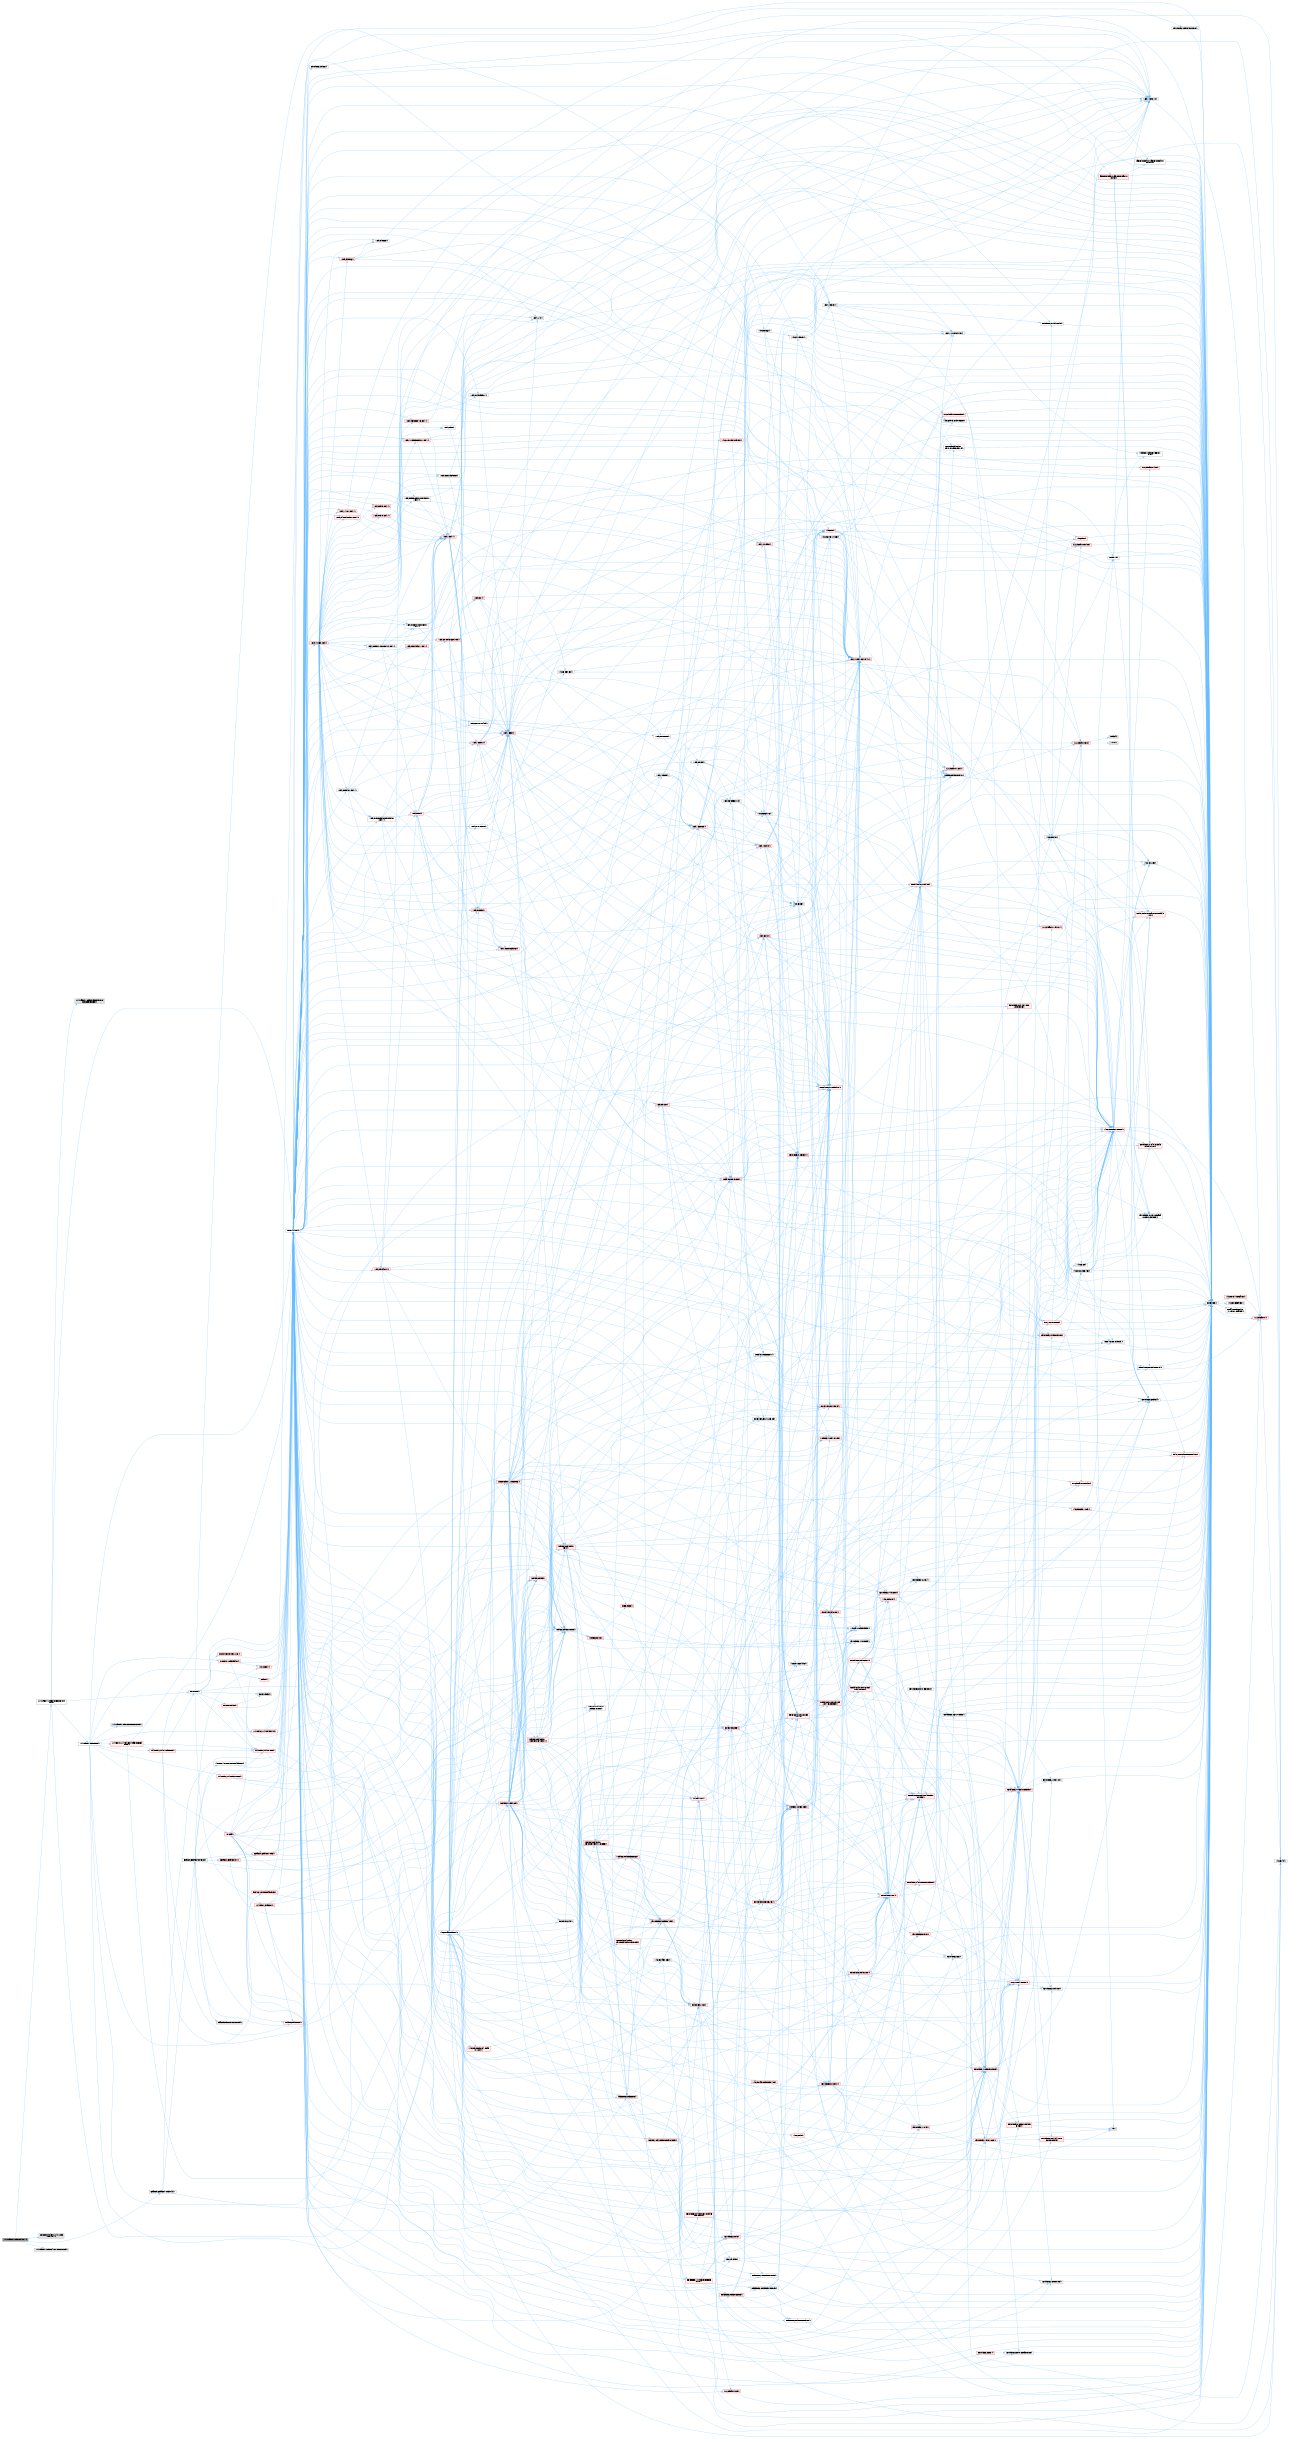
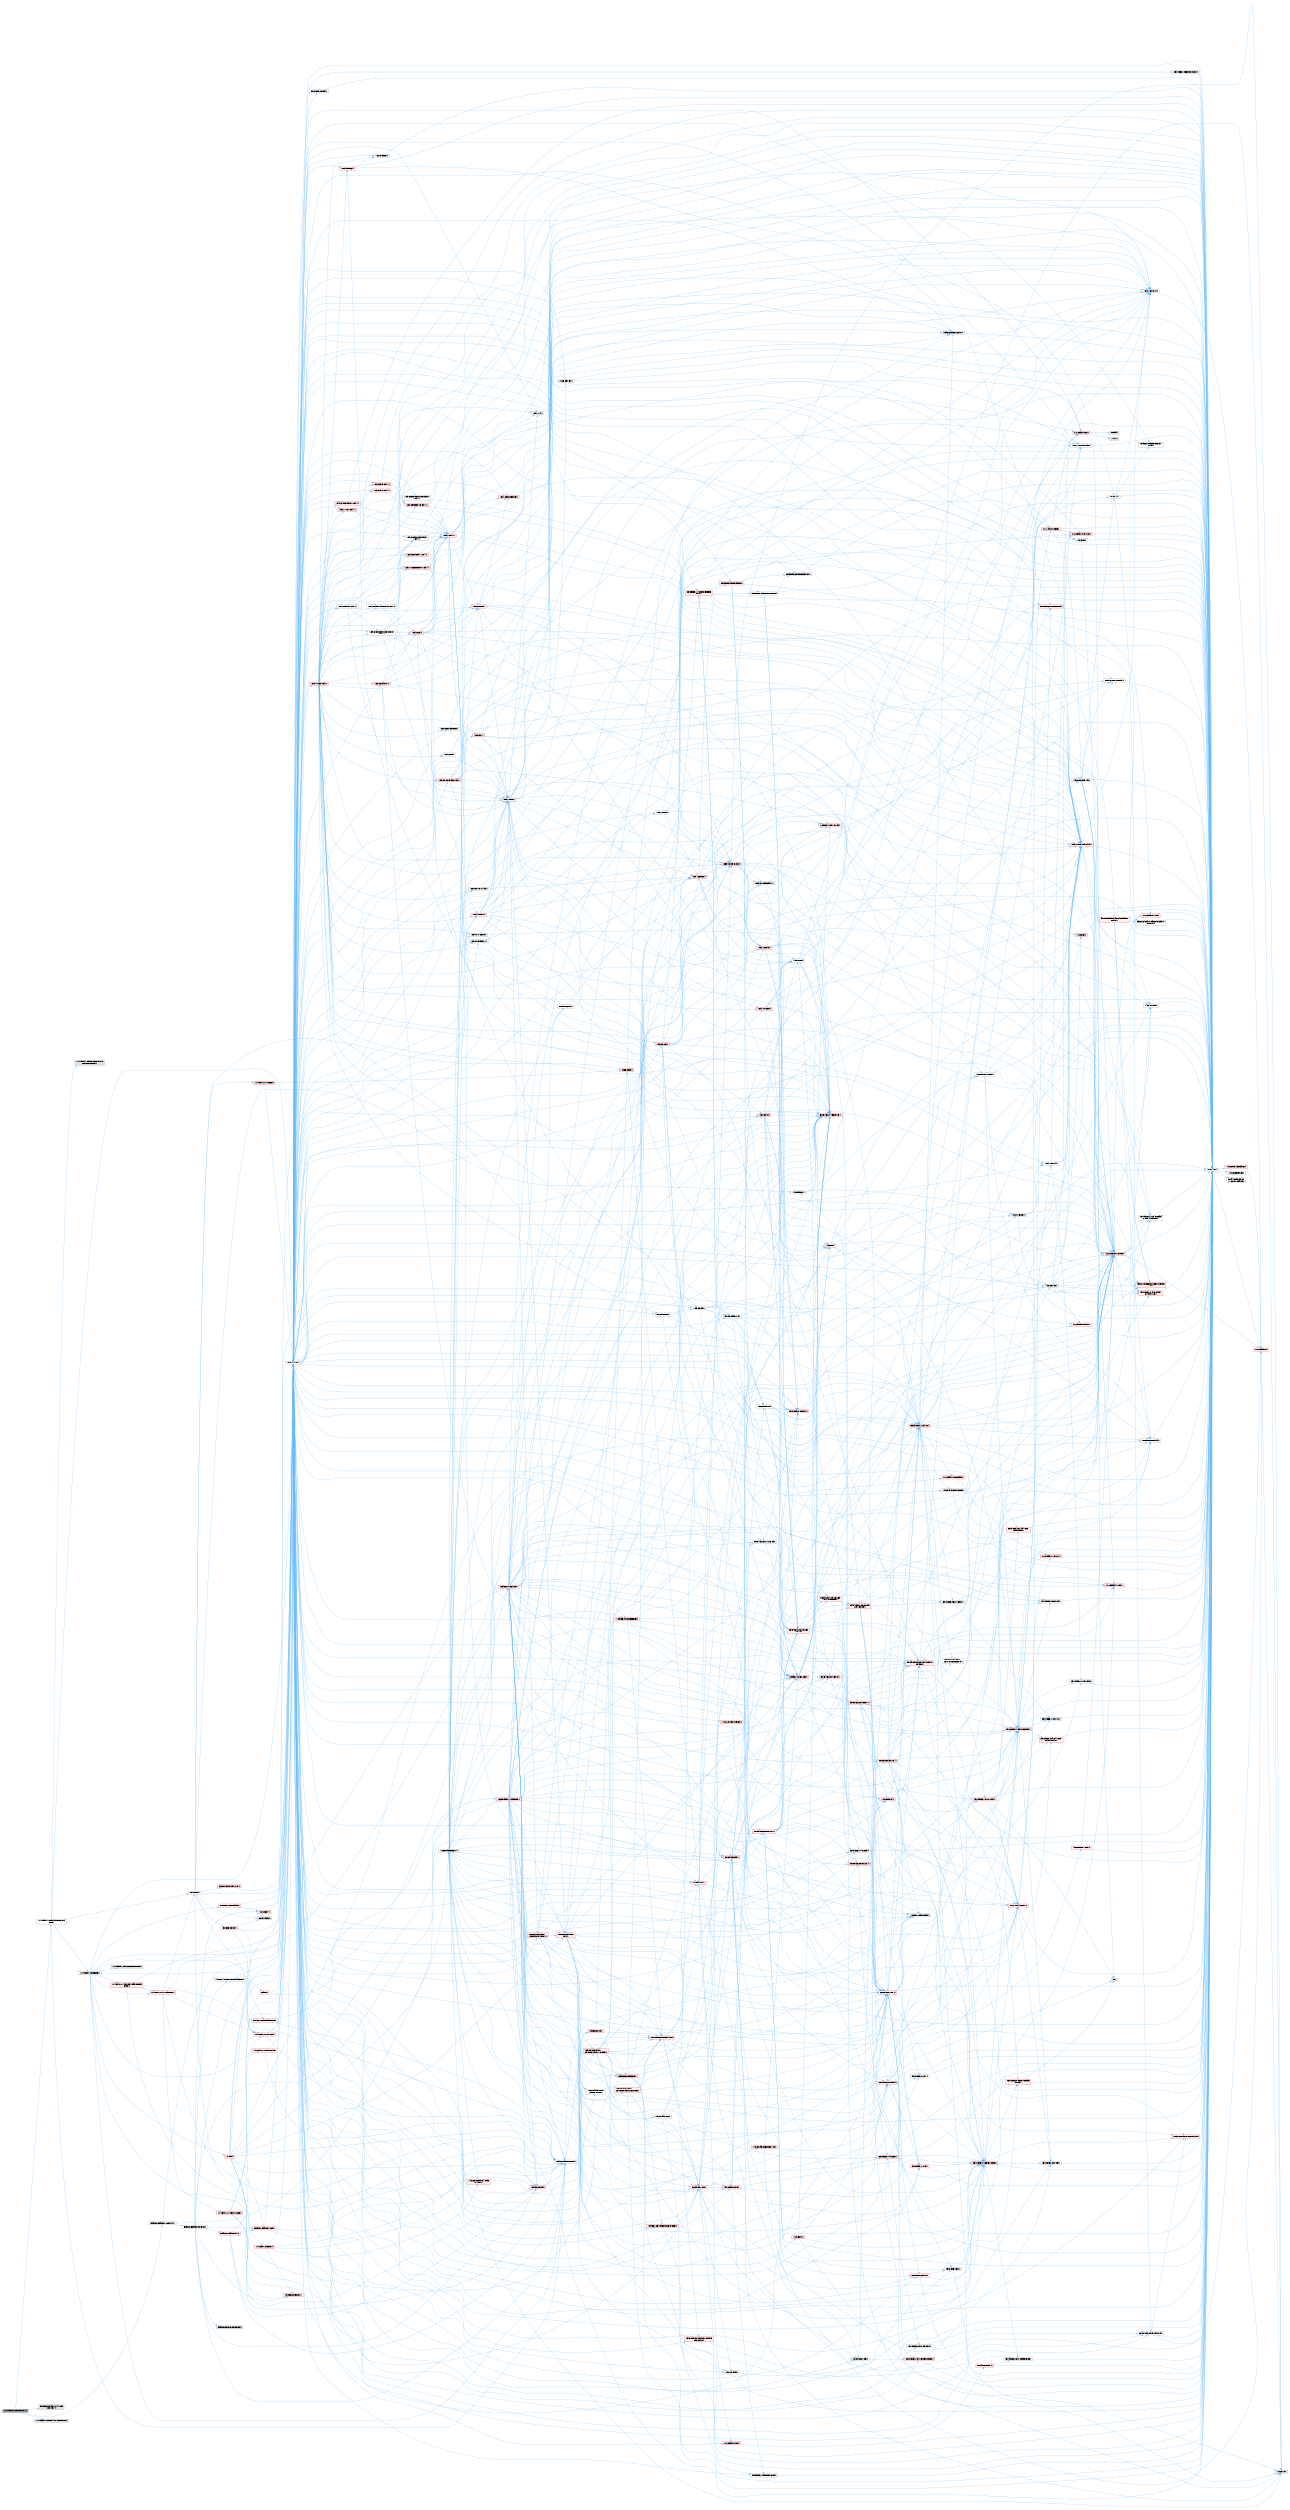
(1001, 974) -> (1035, 1363)
none -> (265, 1083)
